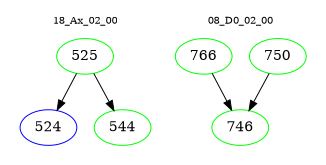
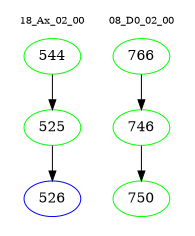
(101, 88) -> (52, 87)
(261, 88) -> (141, 158)
(48, 128) -> (52, 199)
